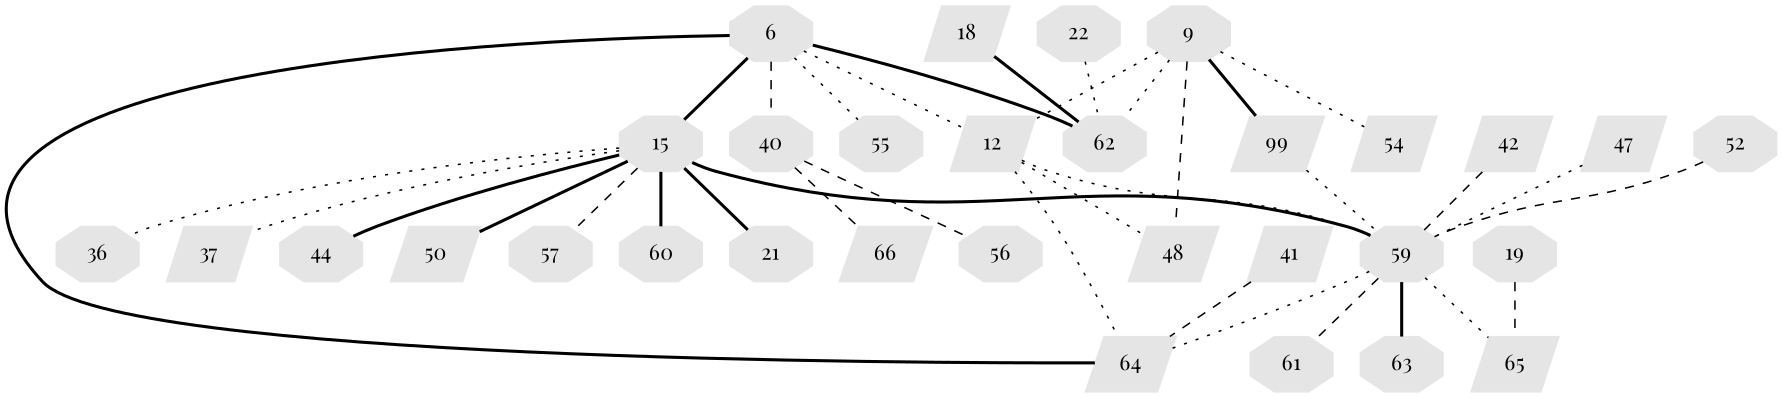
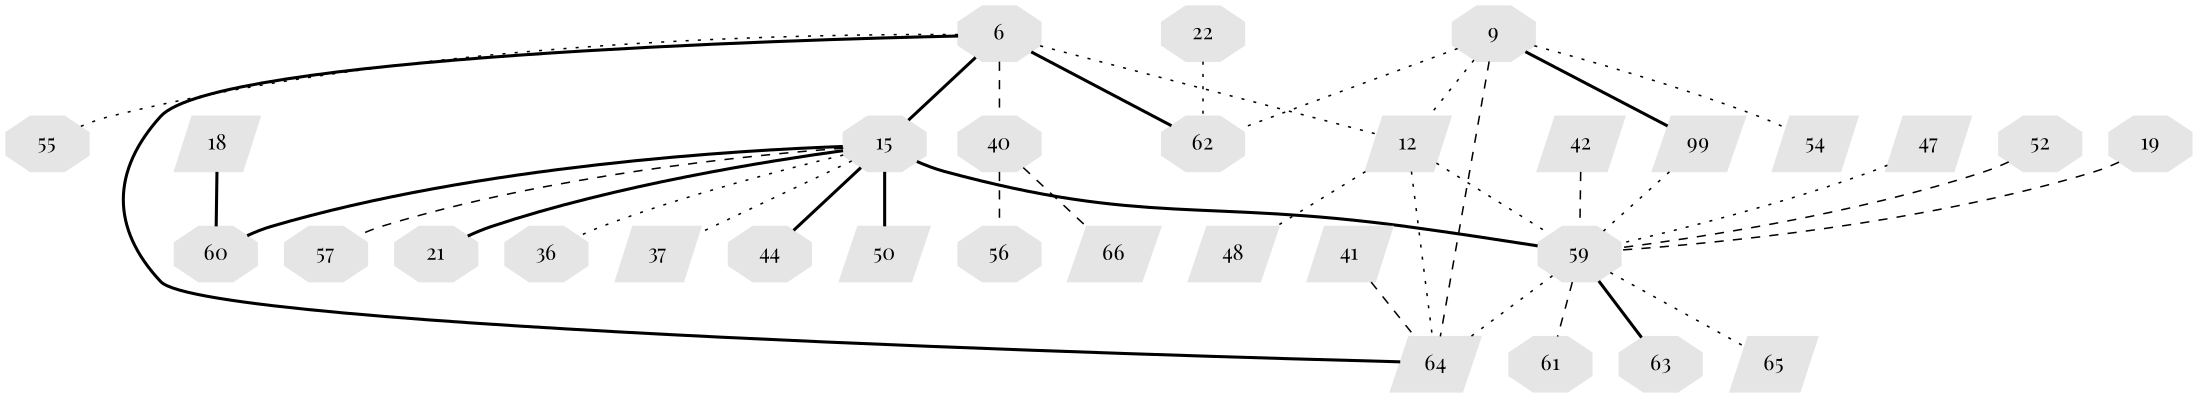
(1036, 89) -> (217, 199)
(1181, 144) -> (1465, 199)
(1515, 309) -> (1873, 221)
